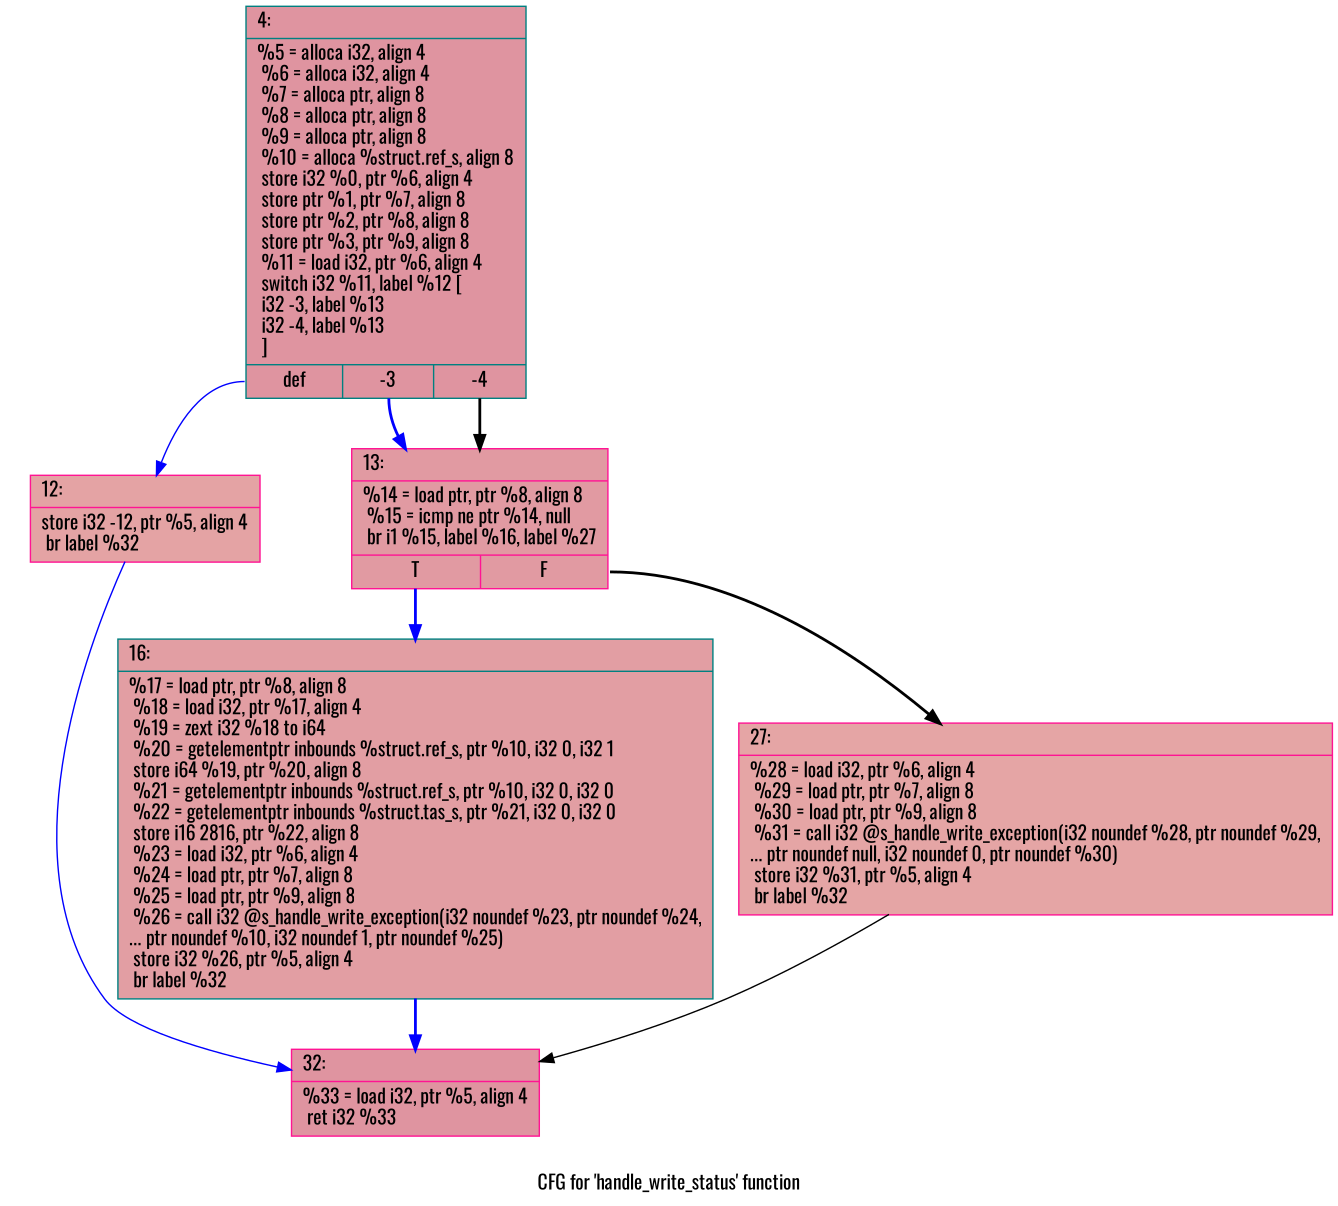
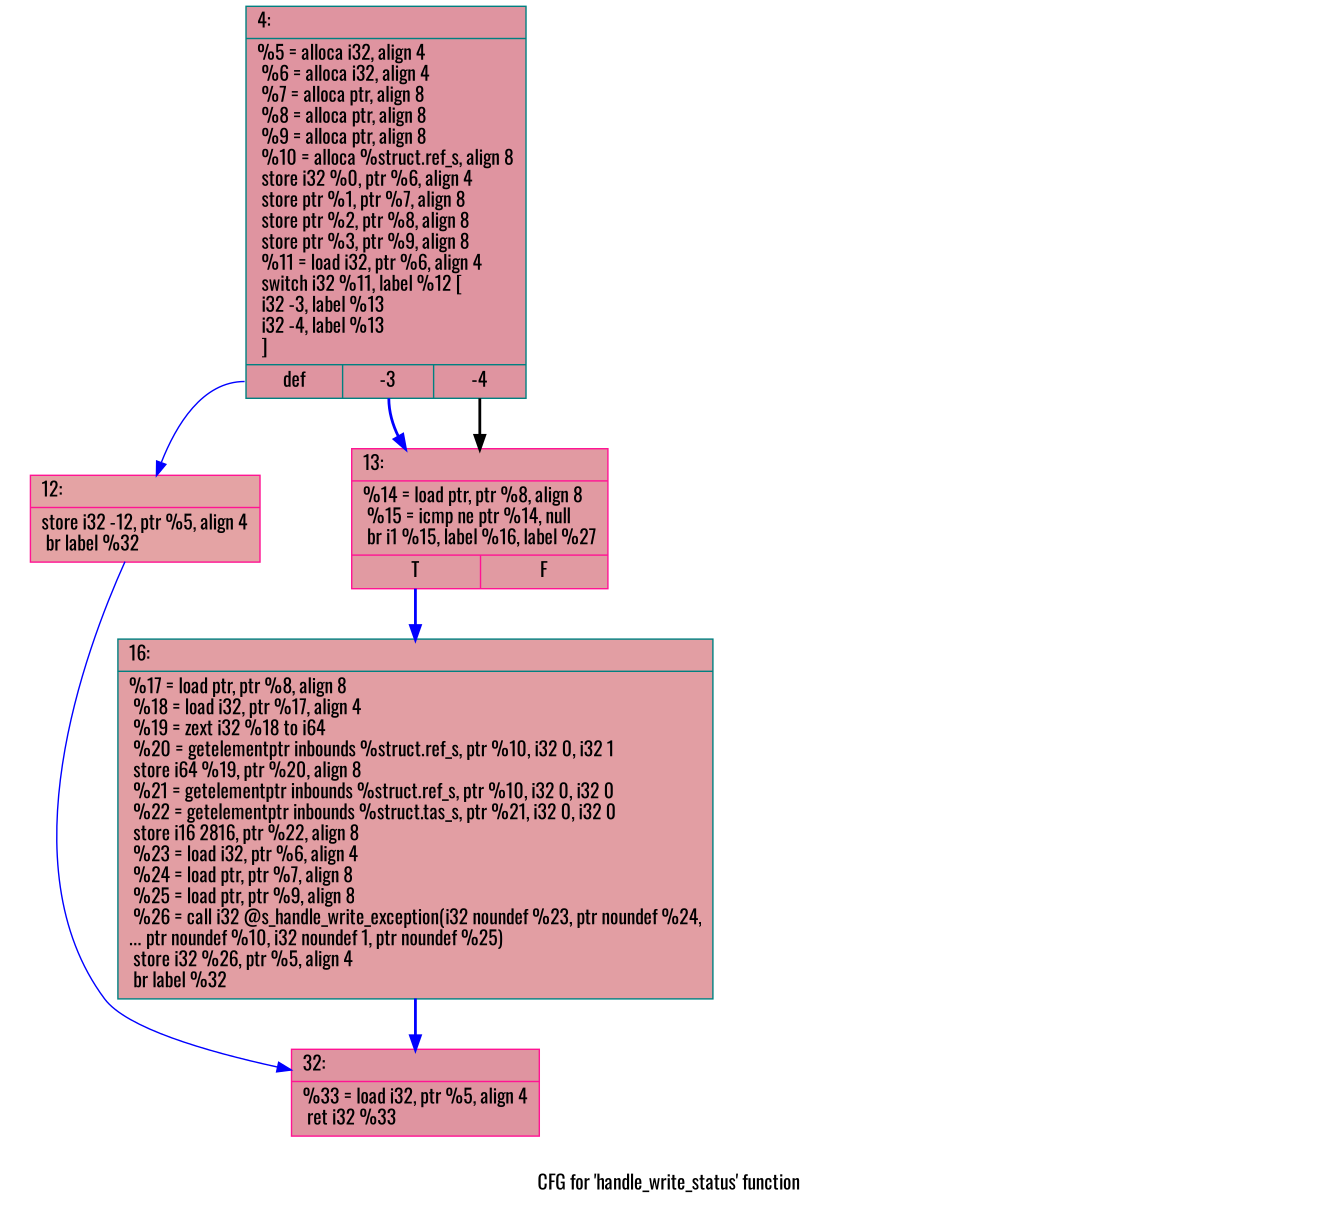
(1036, 819) -> none
